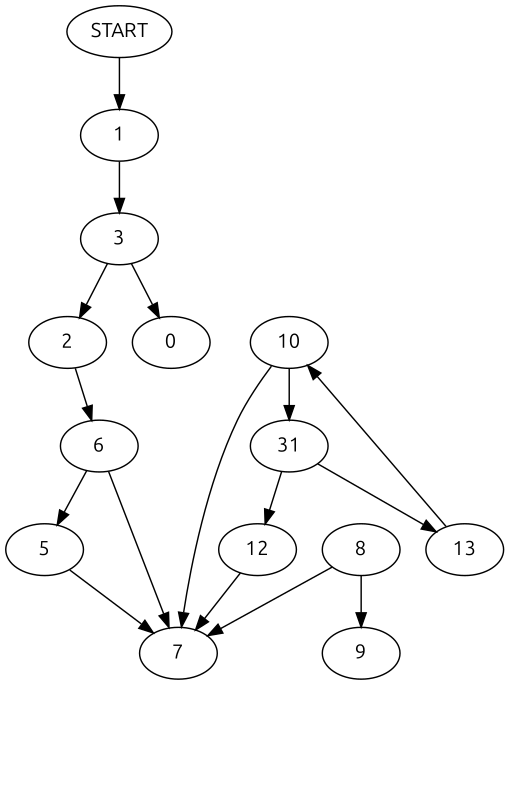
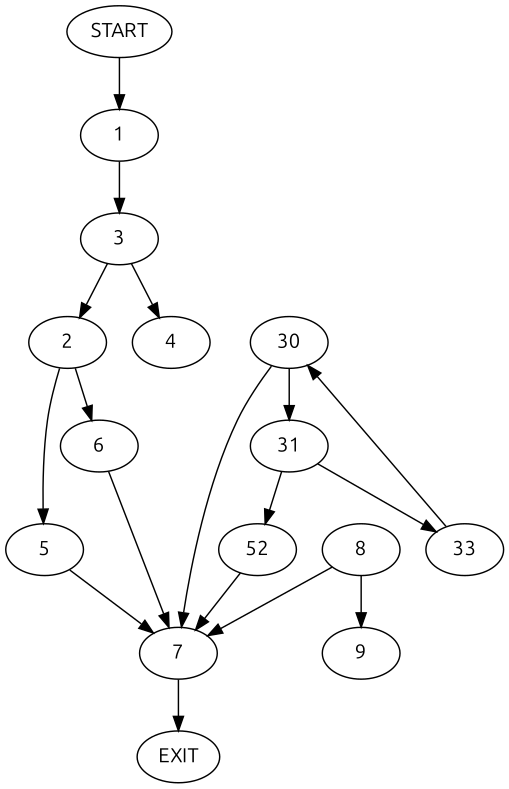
(171, 342) -> (171, 342)
(289, 342) -> (289, 342)
(75, 491) -> (45, 438)
(258, 550) -> (258, 550)
(465, 550) -> (465, 550)
none -> (178, 757)
